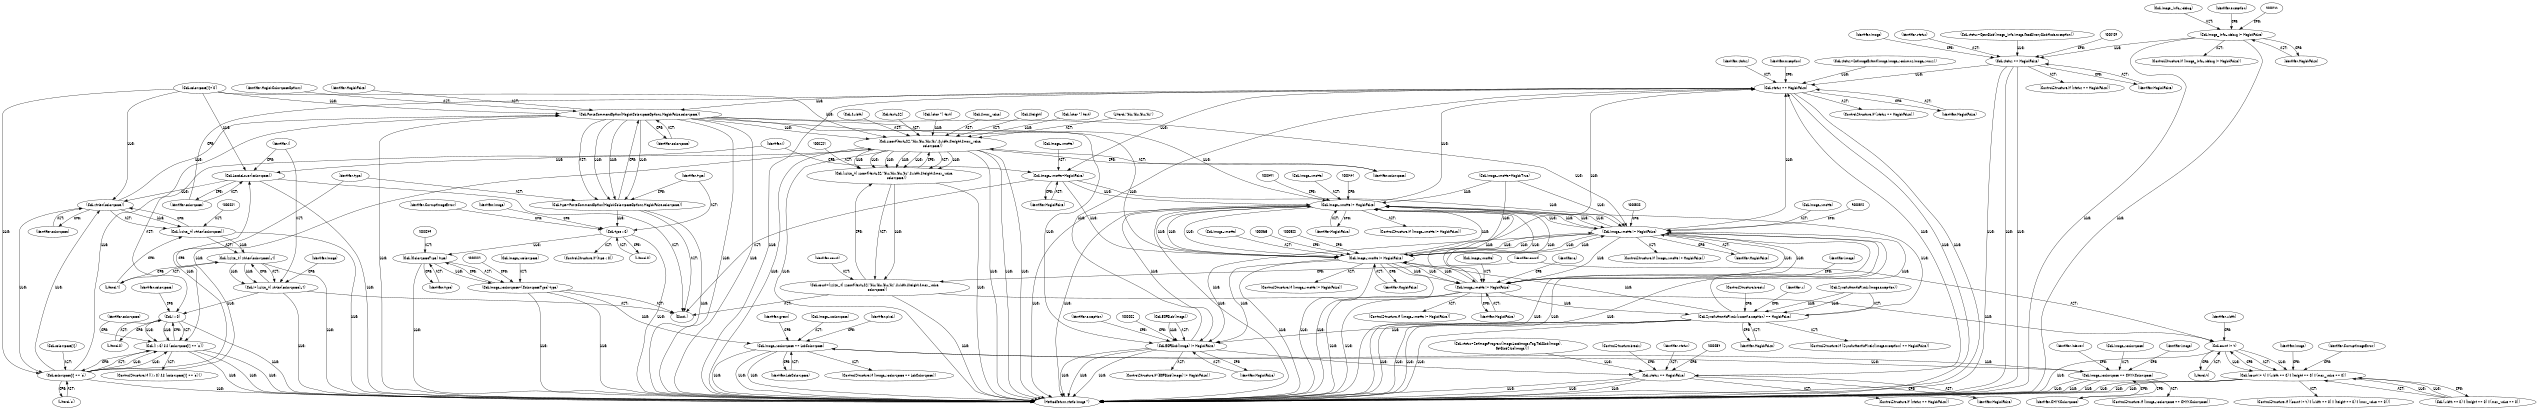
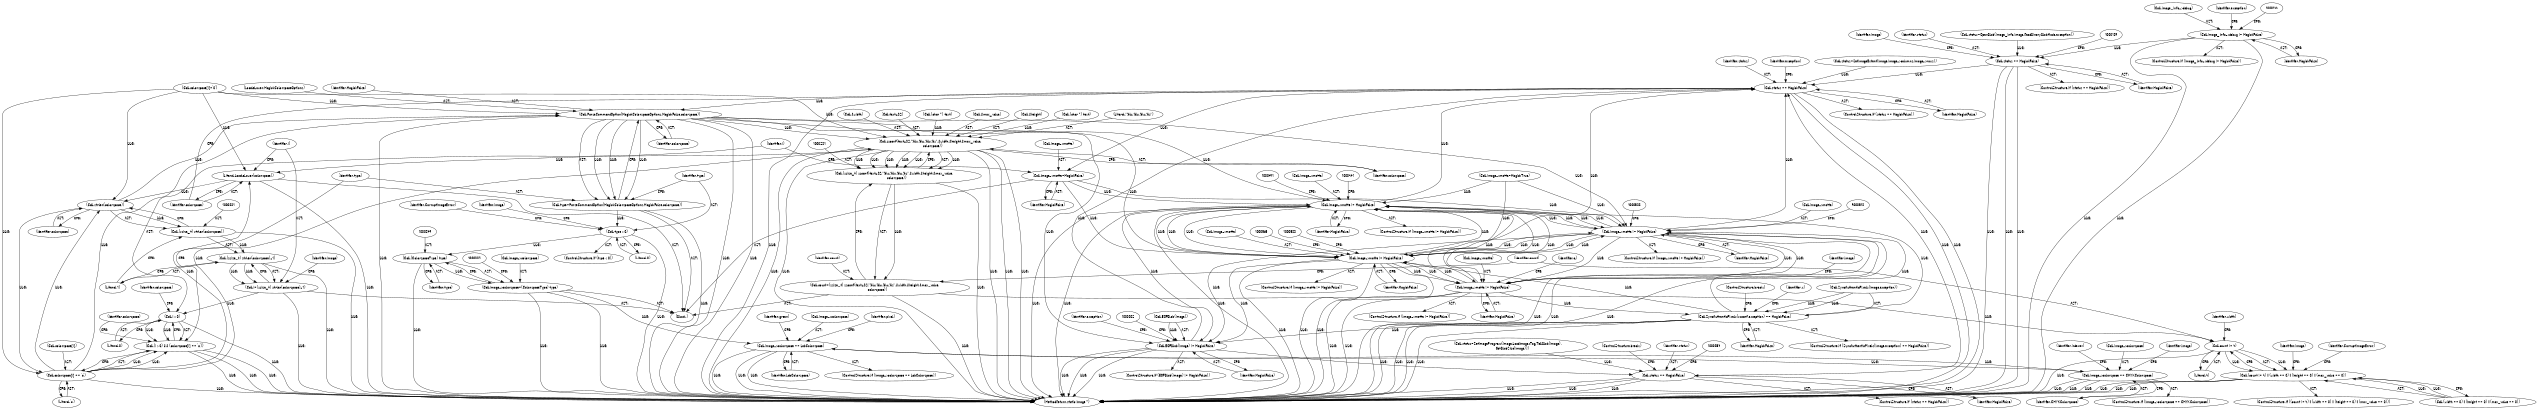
(274, 88) -> (274, 88)
(248, 176) -> (248, 176)
(160, 376) -> none
(2145, 389) -> (2145, 389)
